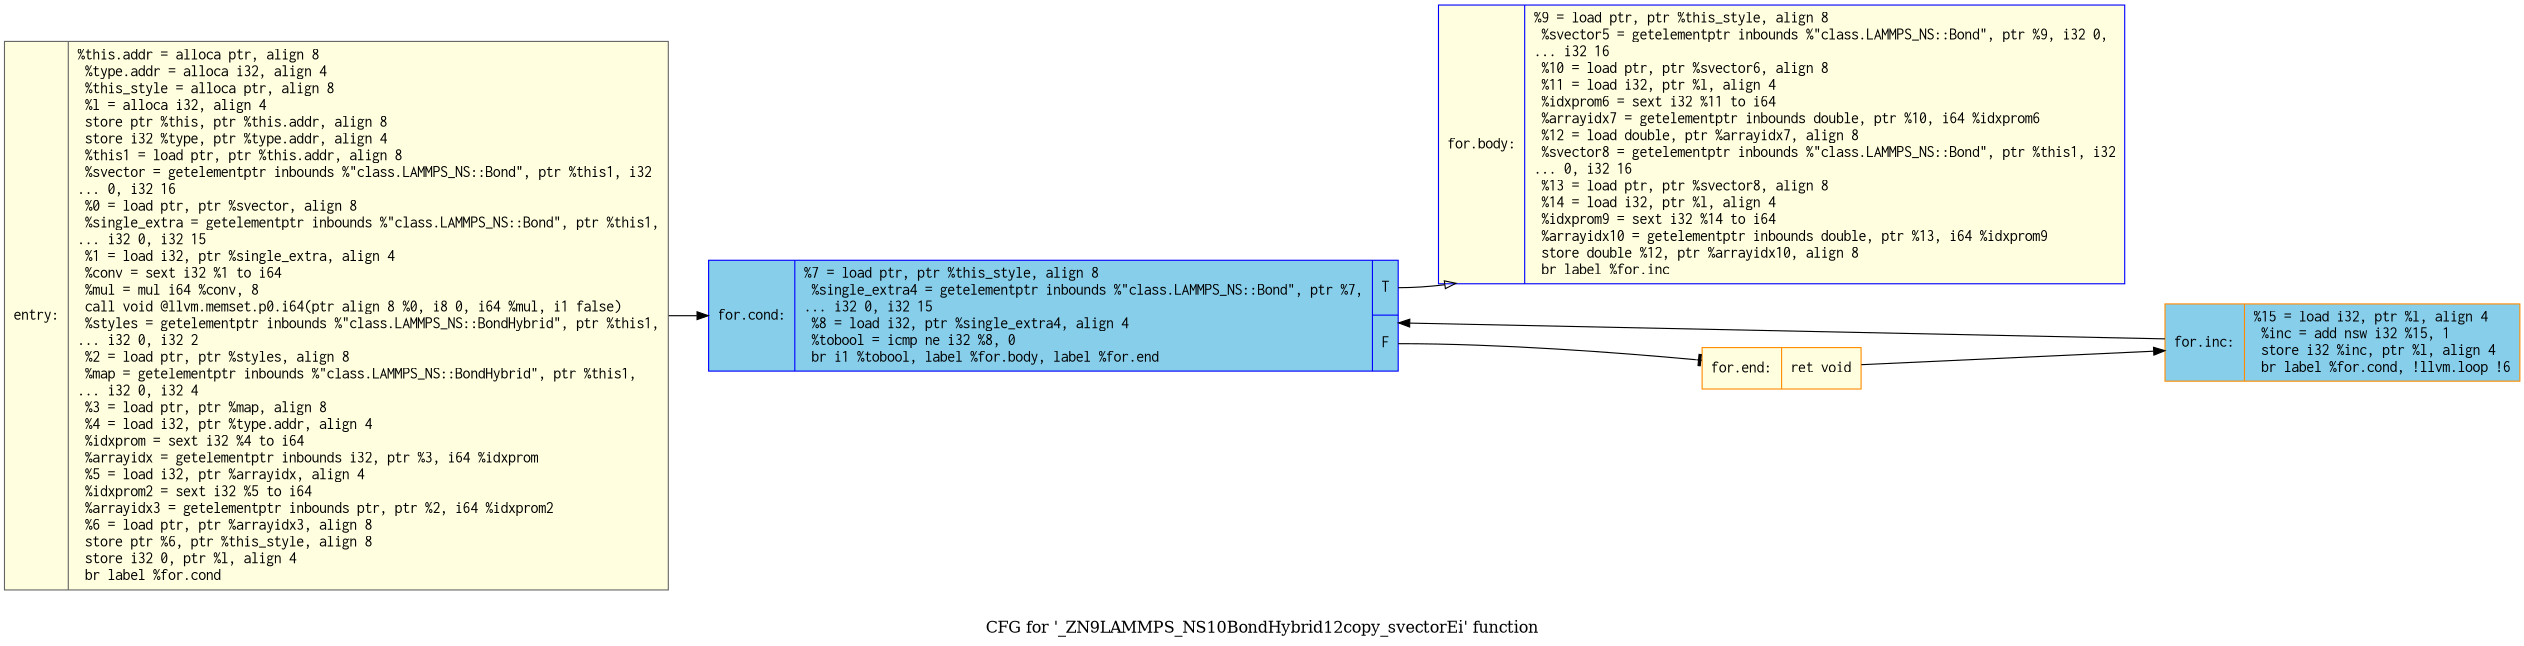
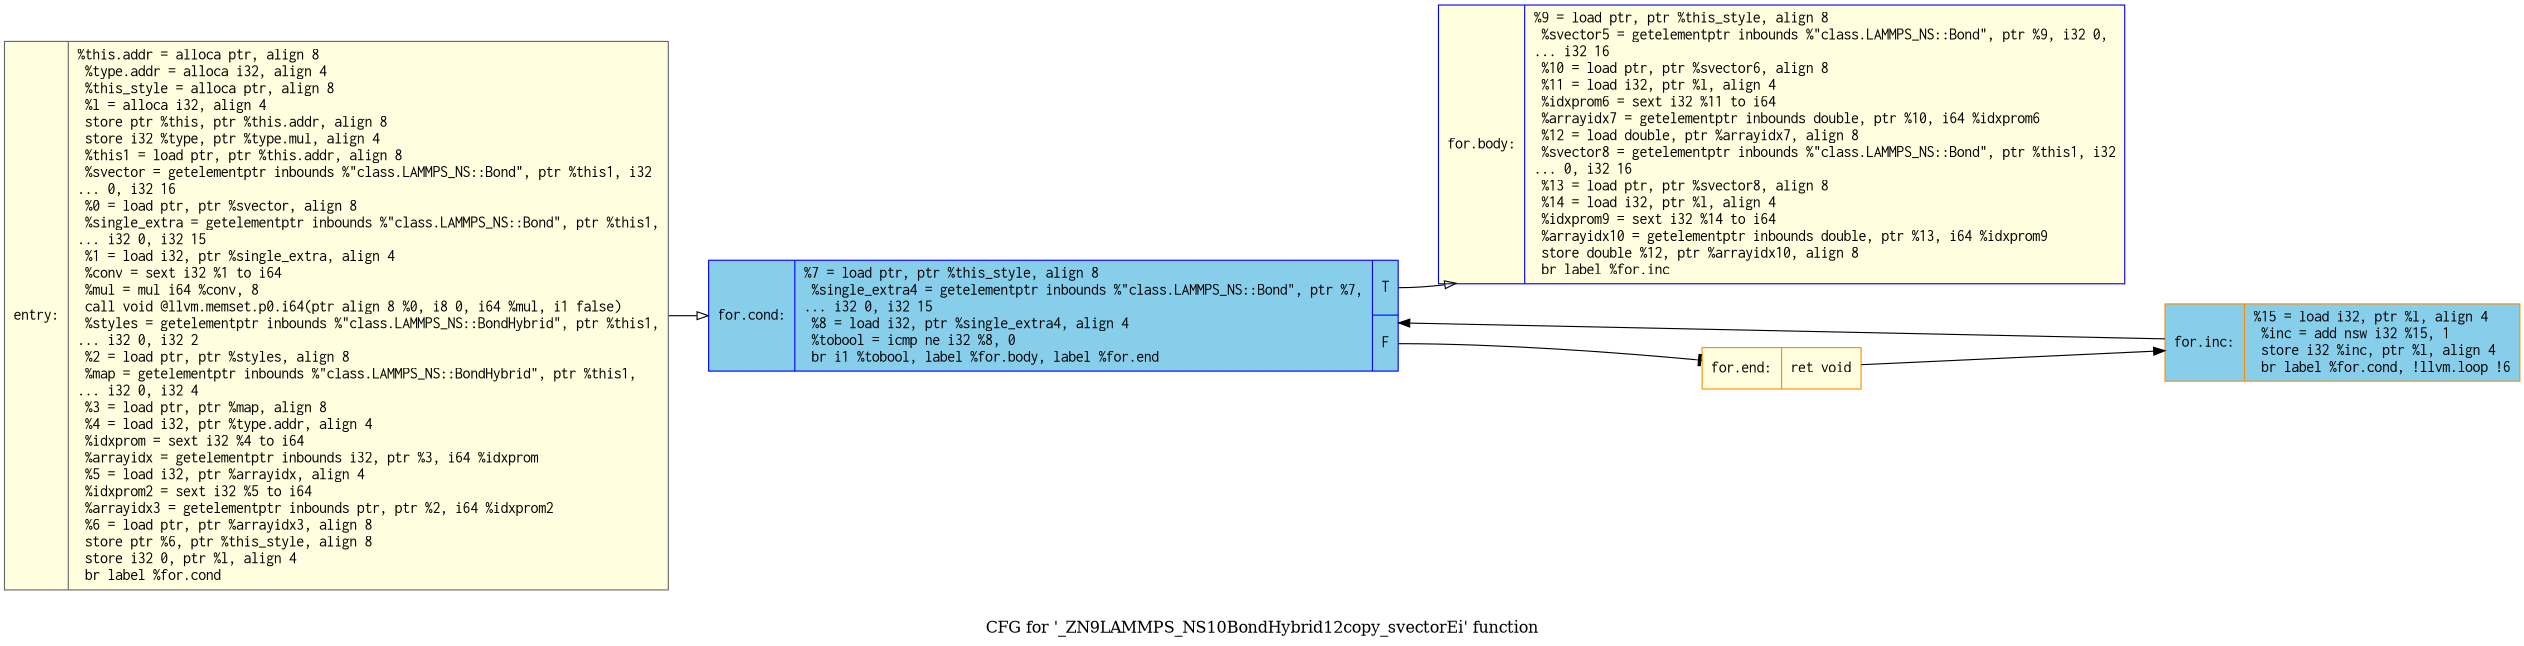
(232, 139) -> (229, 139)
(683, 316) -> (683, 316)
